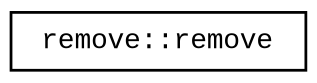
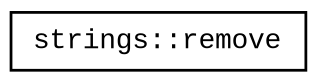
(158, 41) -> (158, 41)
